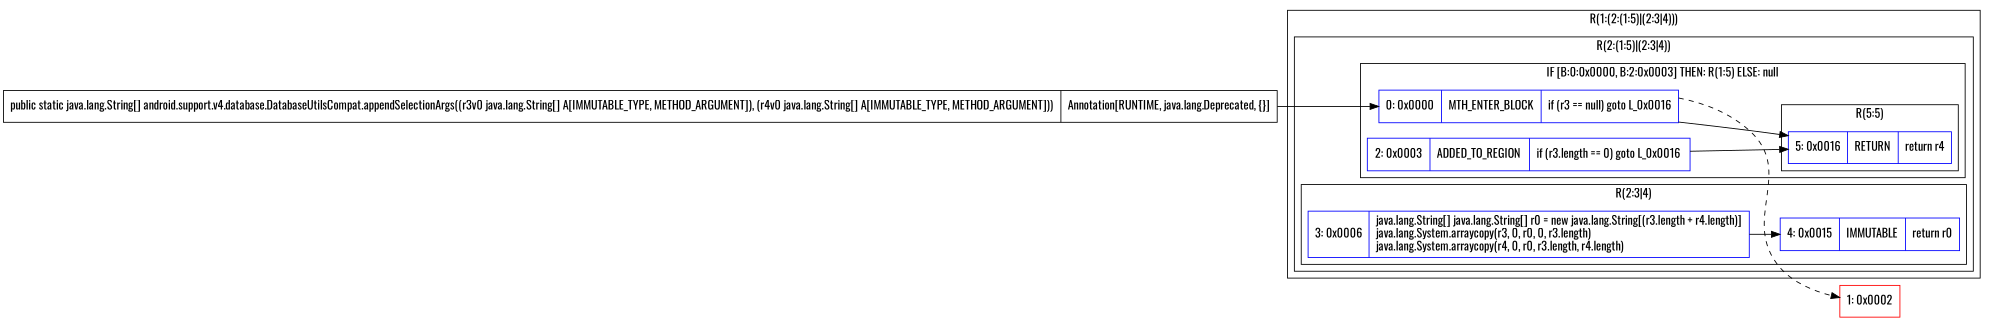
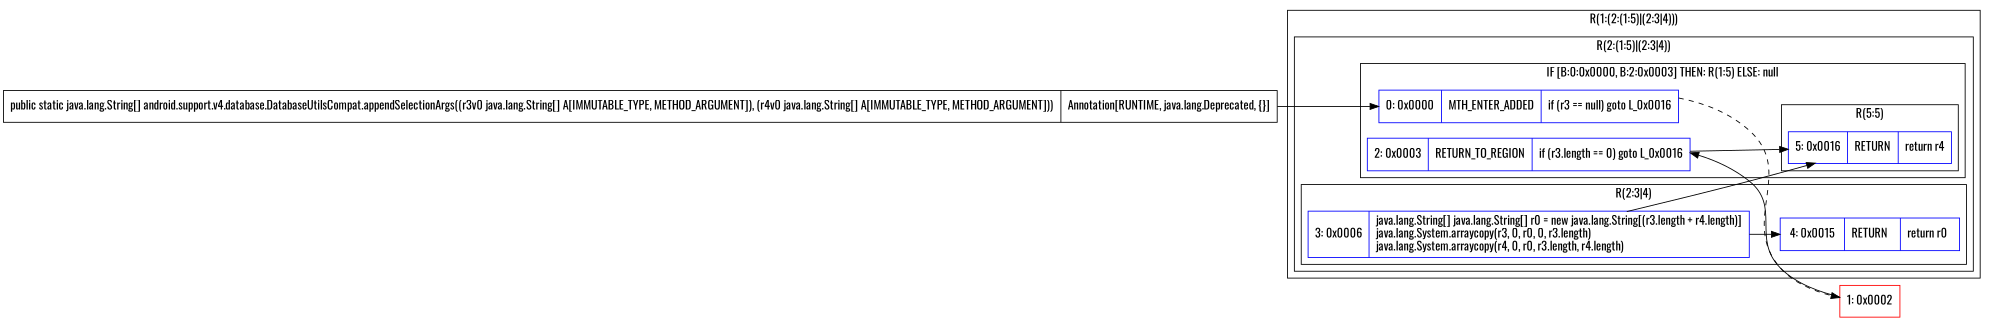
(1491, 106) -> (1491, 106)
(1729, 128) -> (1713, 191)
(1479, 154) -> (1480, 154)
none -> (1761, 196)
(1872, 234) -> (1870, 234)
